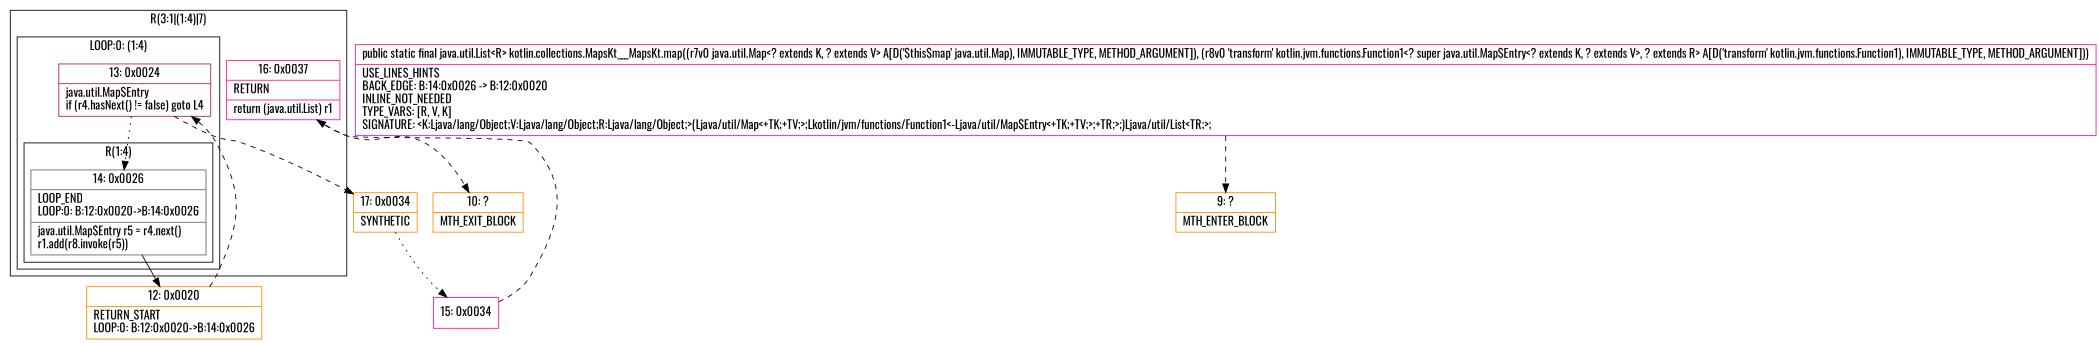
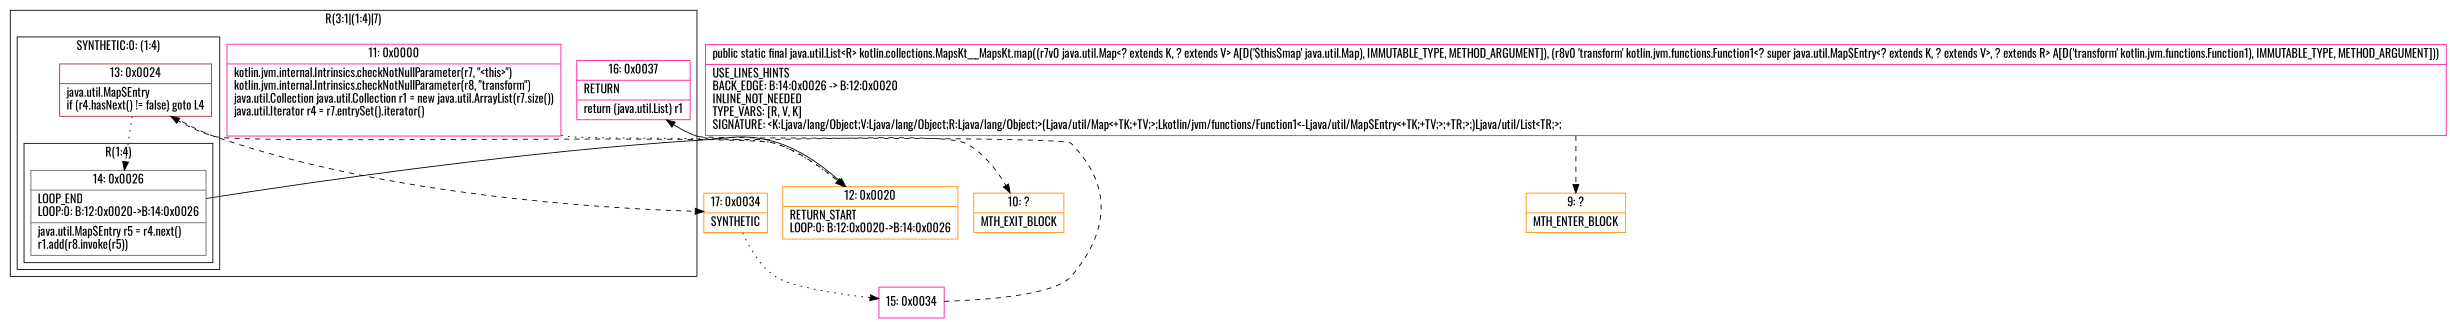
(118, 47) -> (118, 47)
none -> (394, 90)
